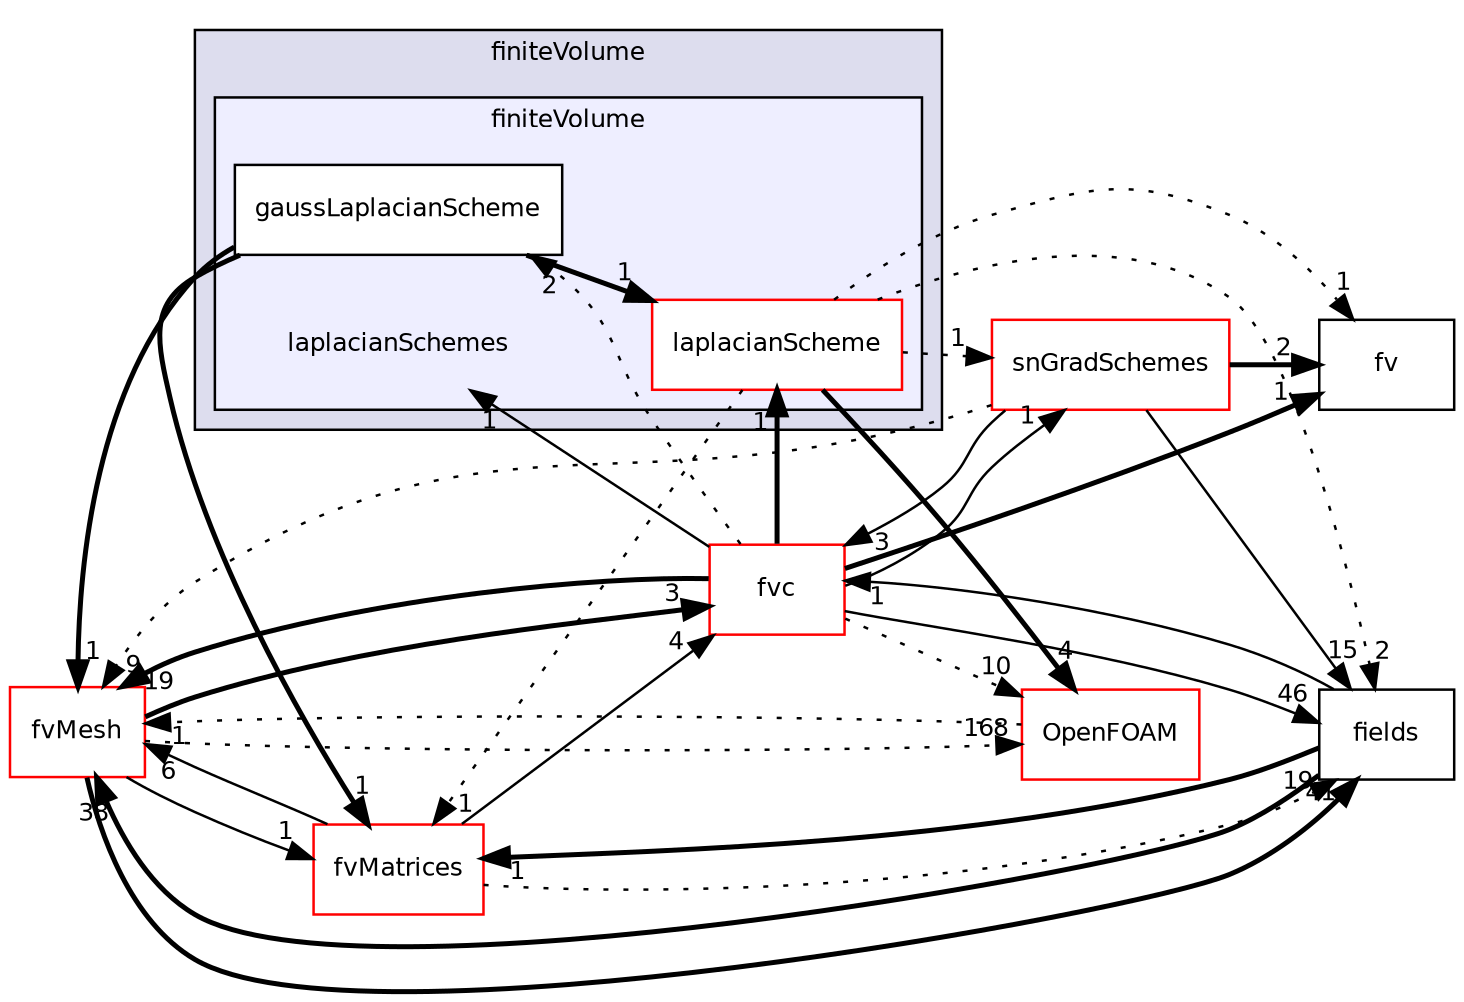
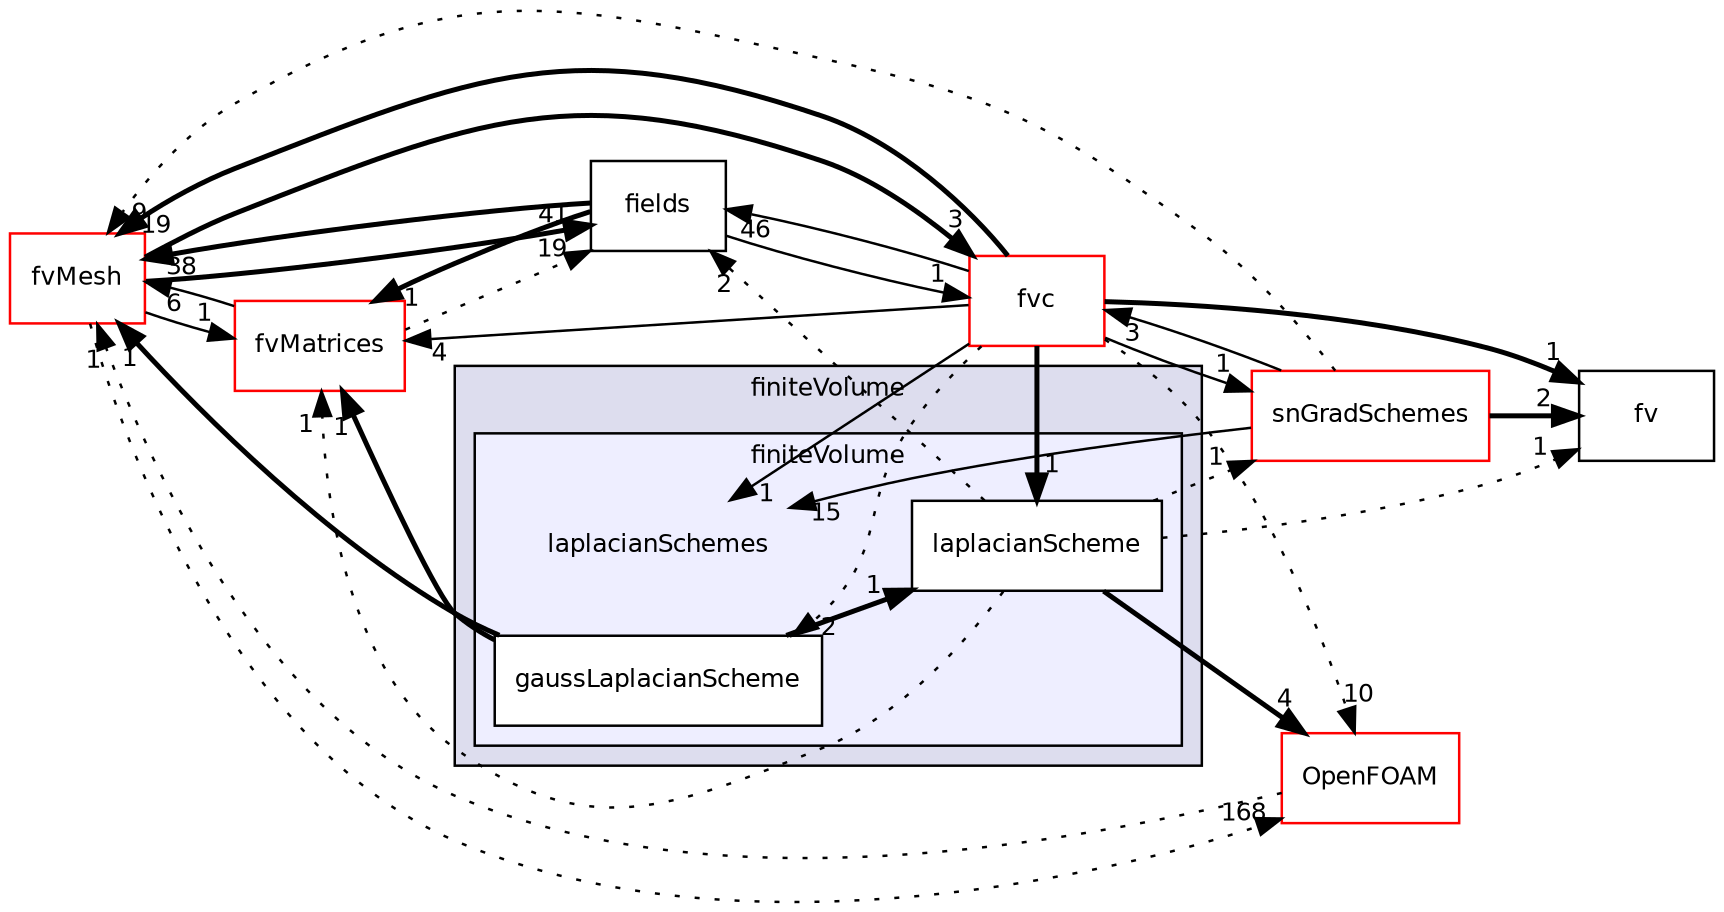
(777, 345) -> (1037, 546)
(1241, 539) -> (1020, 459)
(583, 733) -> (700, 322)
